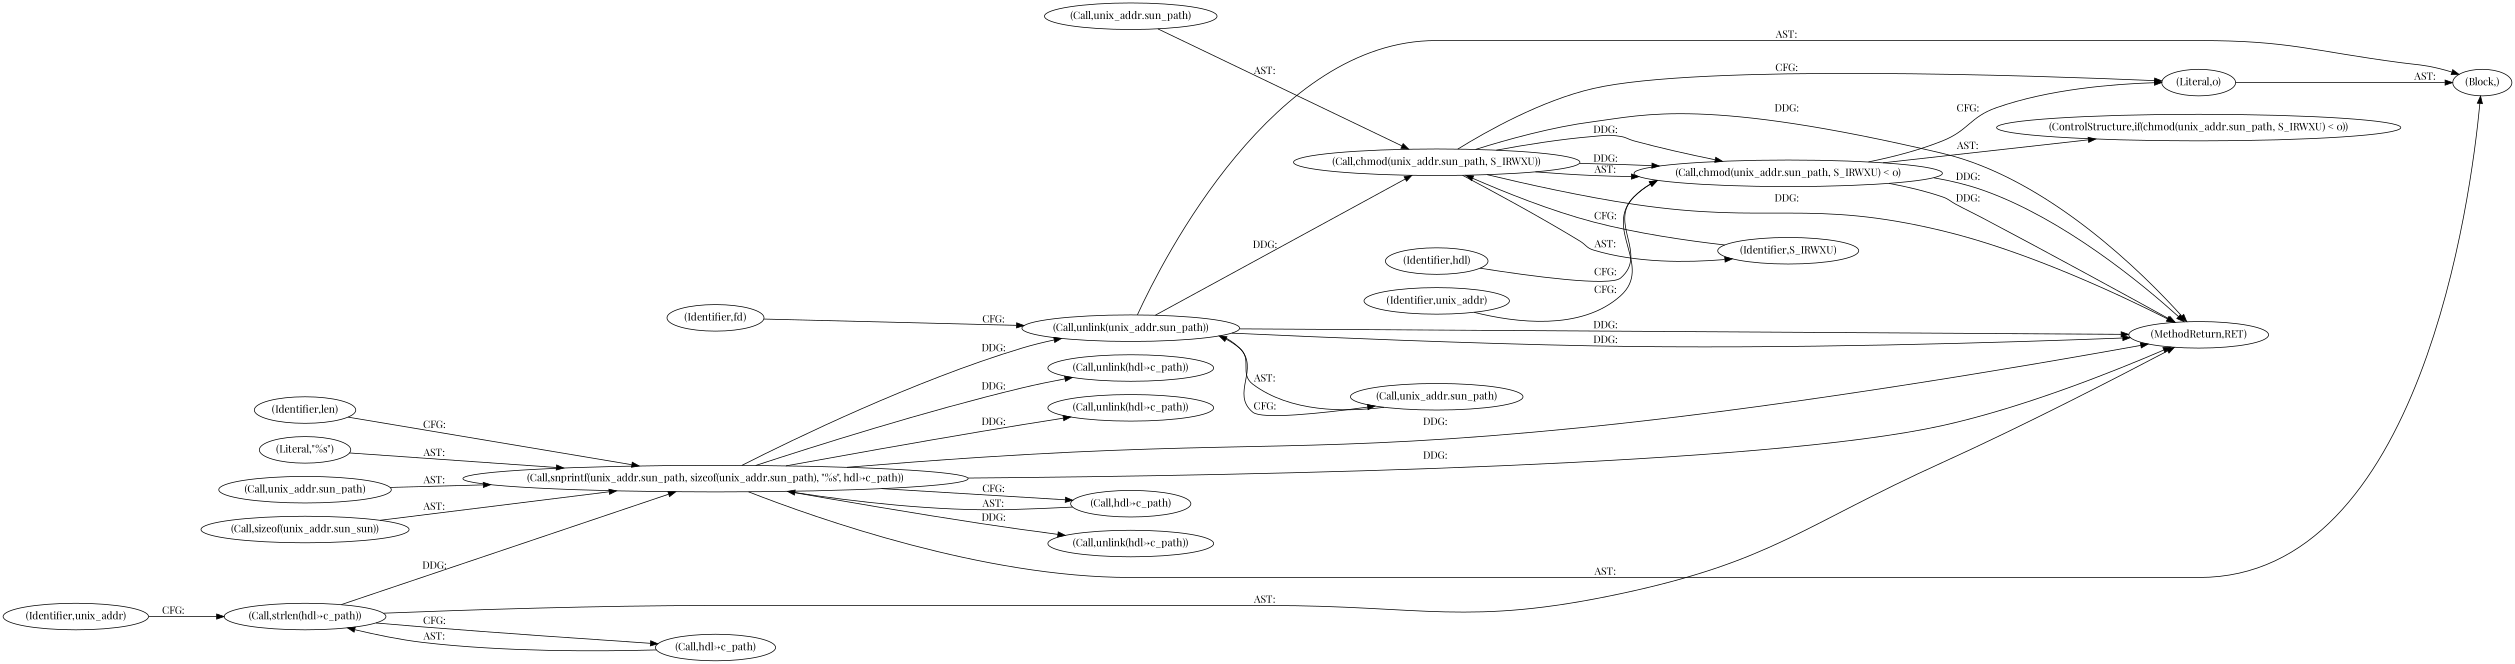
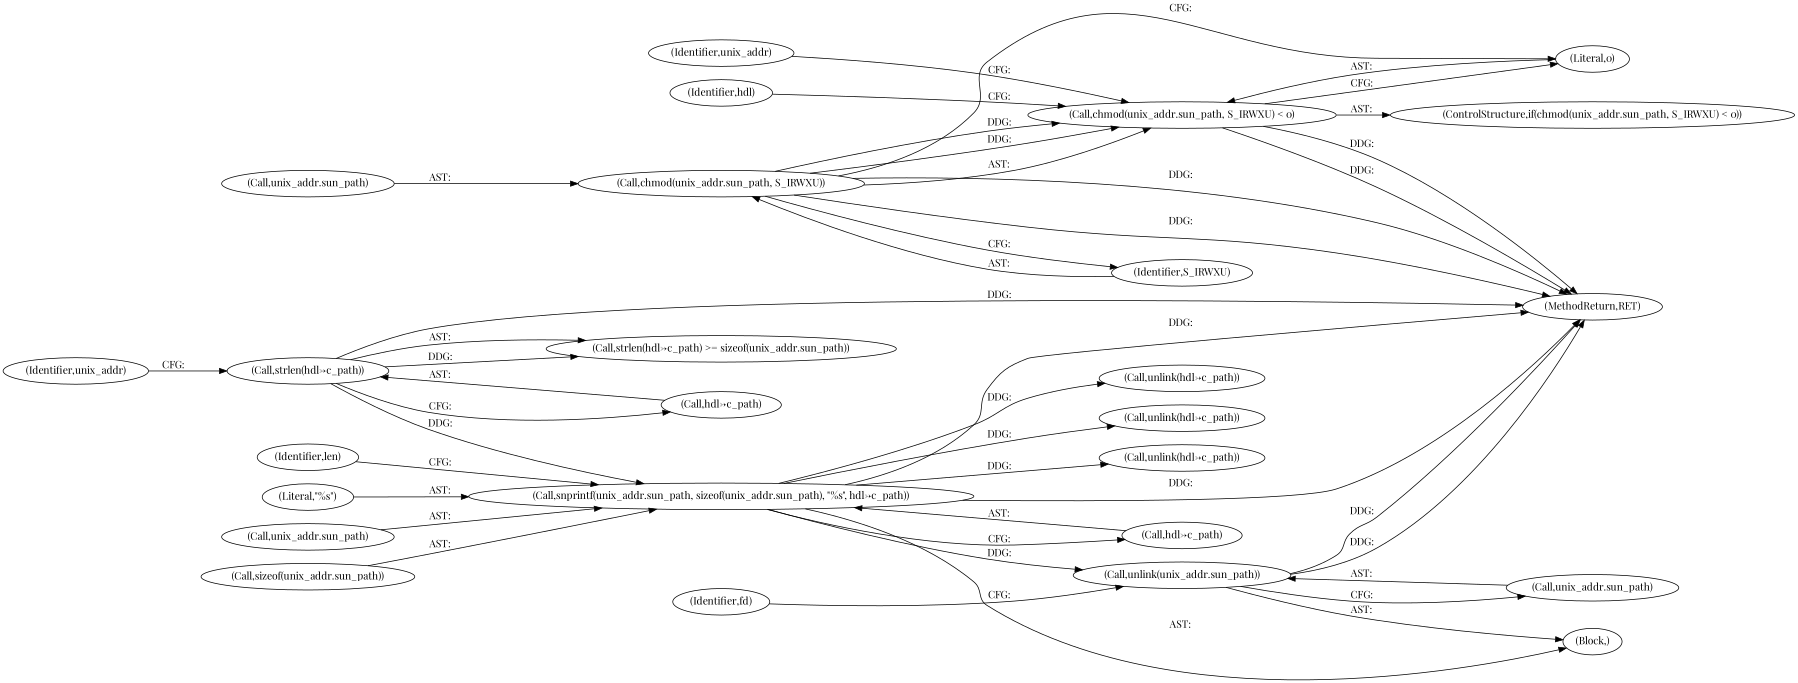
(2340, 83) -> (1394, 70)
(1607, 216) -> (1001, 264)
(1607, 244) -> (1001, 244)
(1280, 247) -> none
none -> (721, 349)
(305, 530) -> (308, 577)
(1267, 600) -> (1001, 295)
